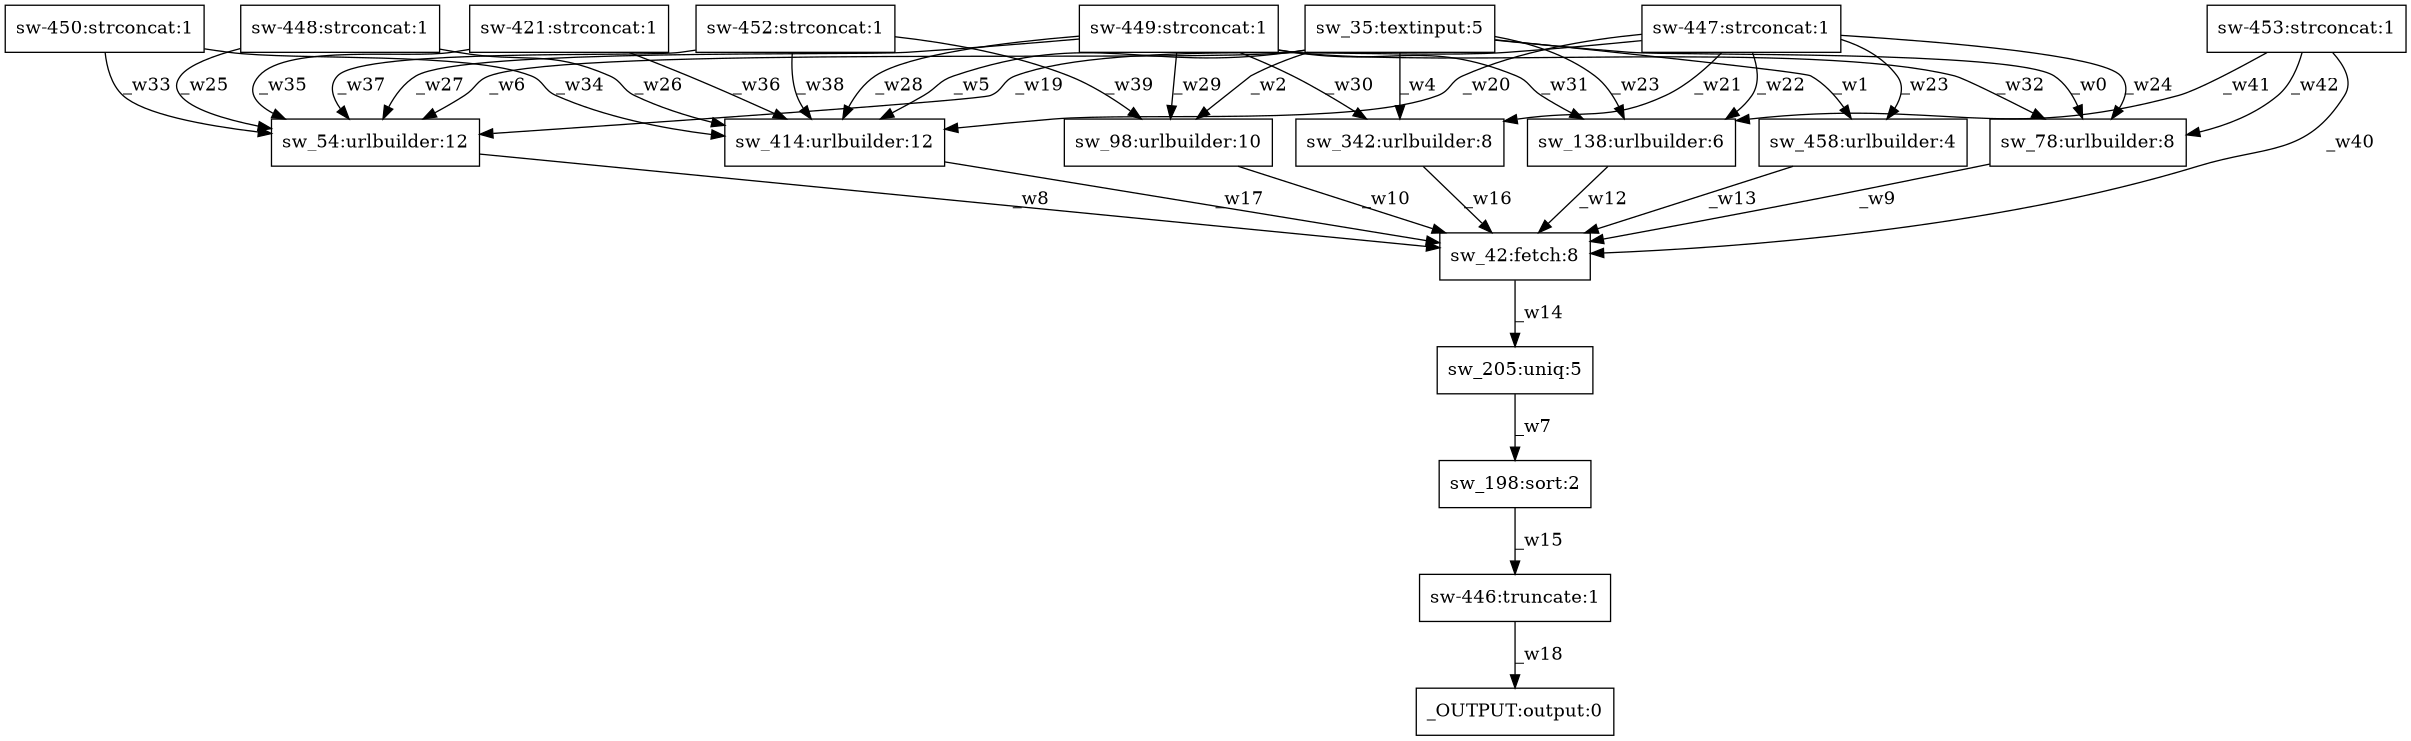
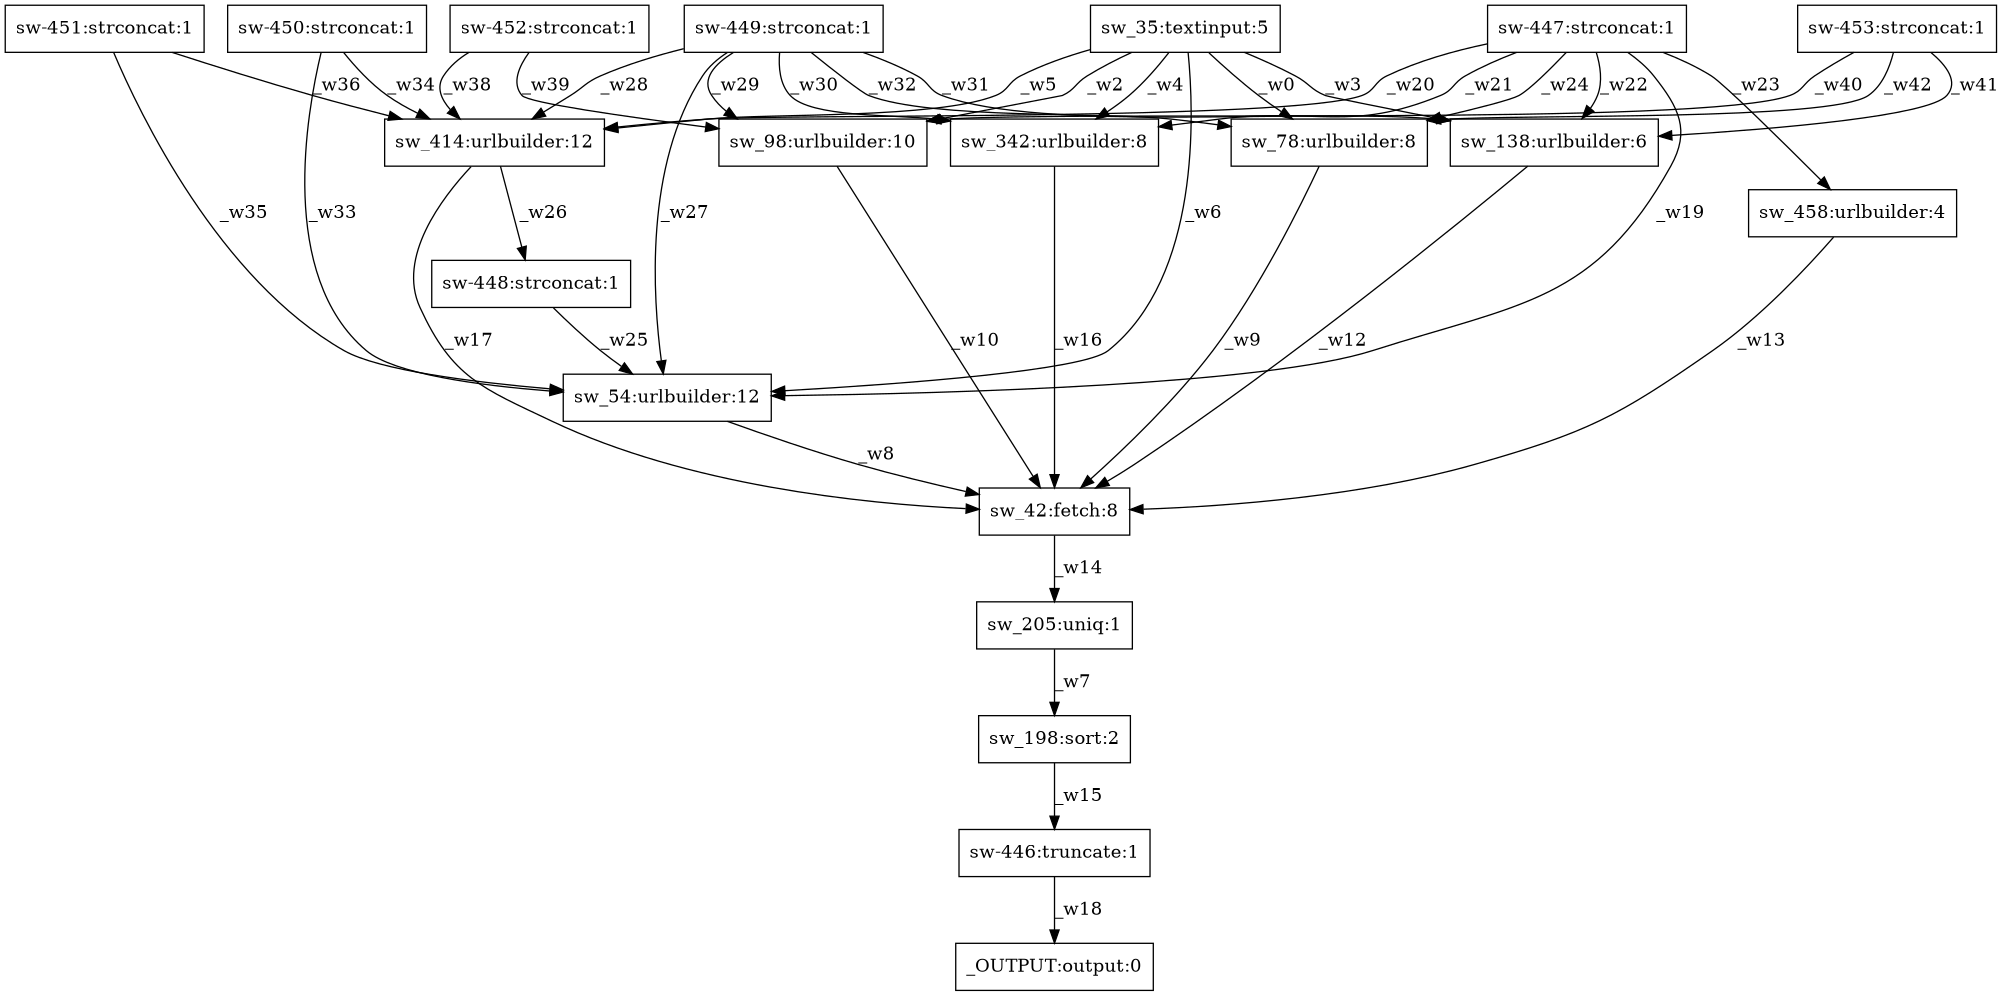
(569, 29) -> (105, 29)
(498, 56) -> none
(1739, 66) -> none
(602, 73) -> (511, 207)
(1636, 86) -> (1344, 86)
(2010, 210) -> (1405, 115)
(1515, 370) -> (1055, 625)
